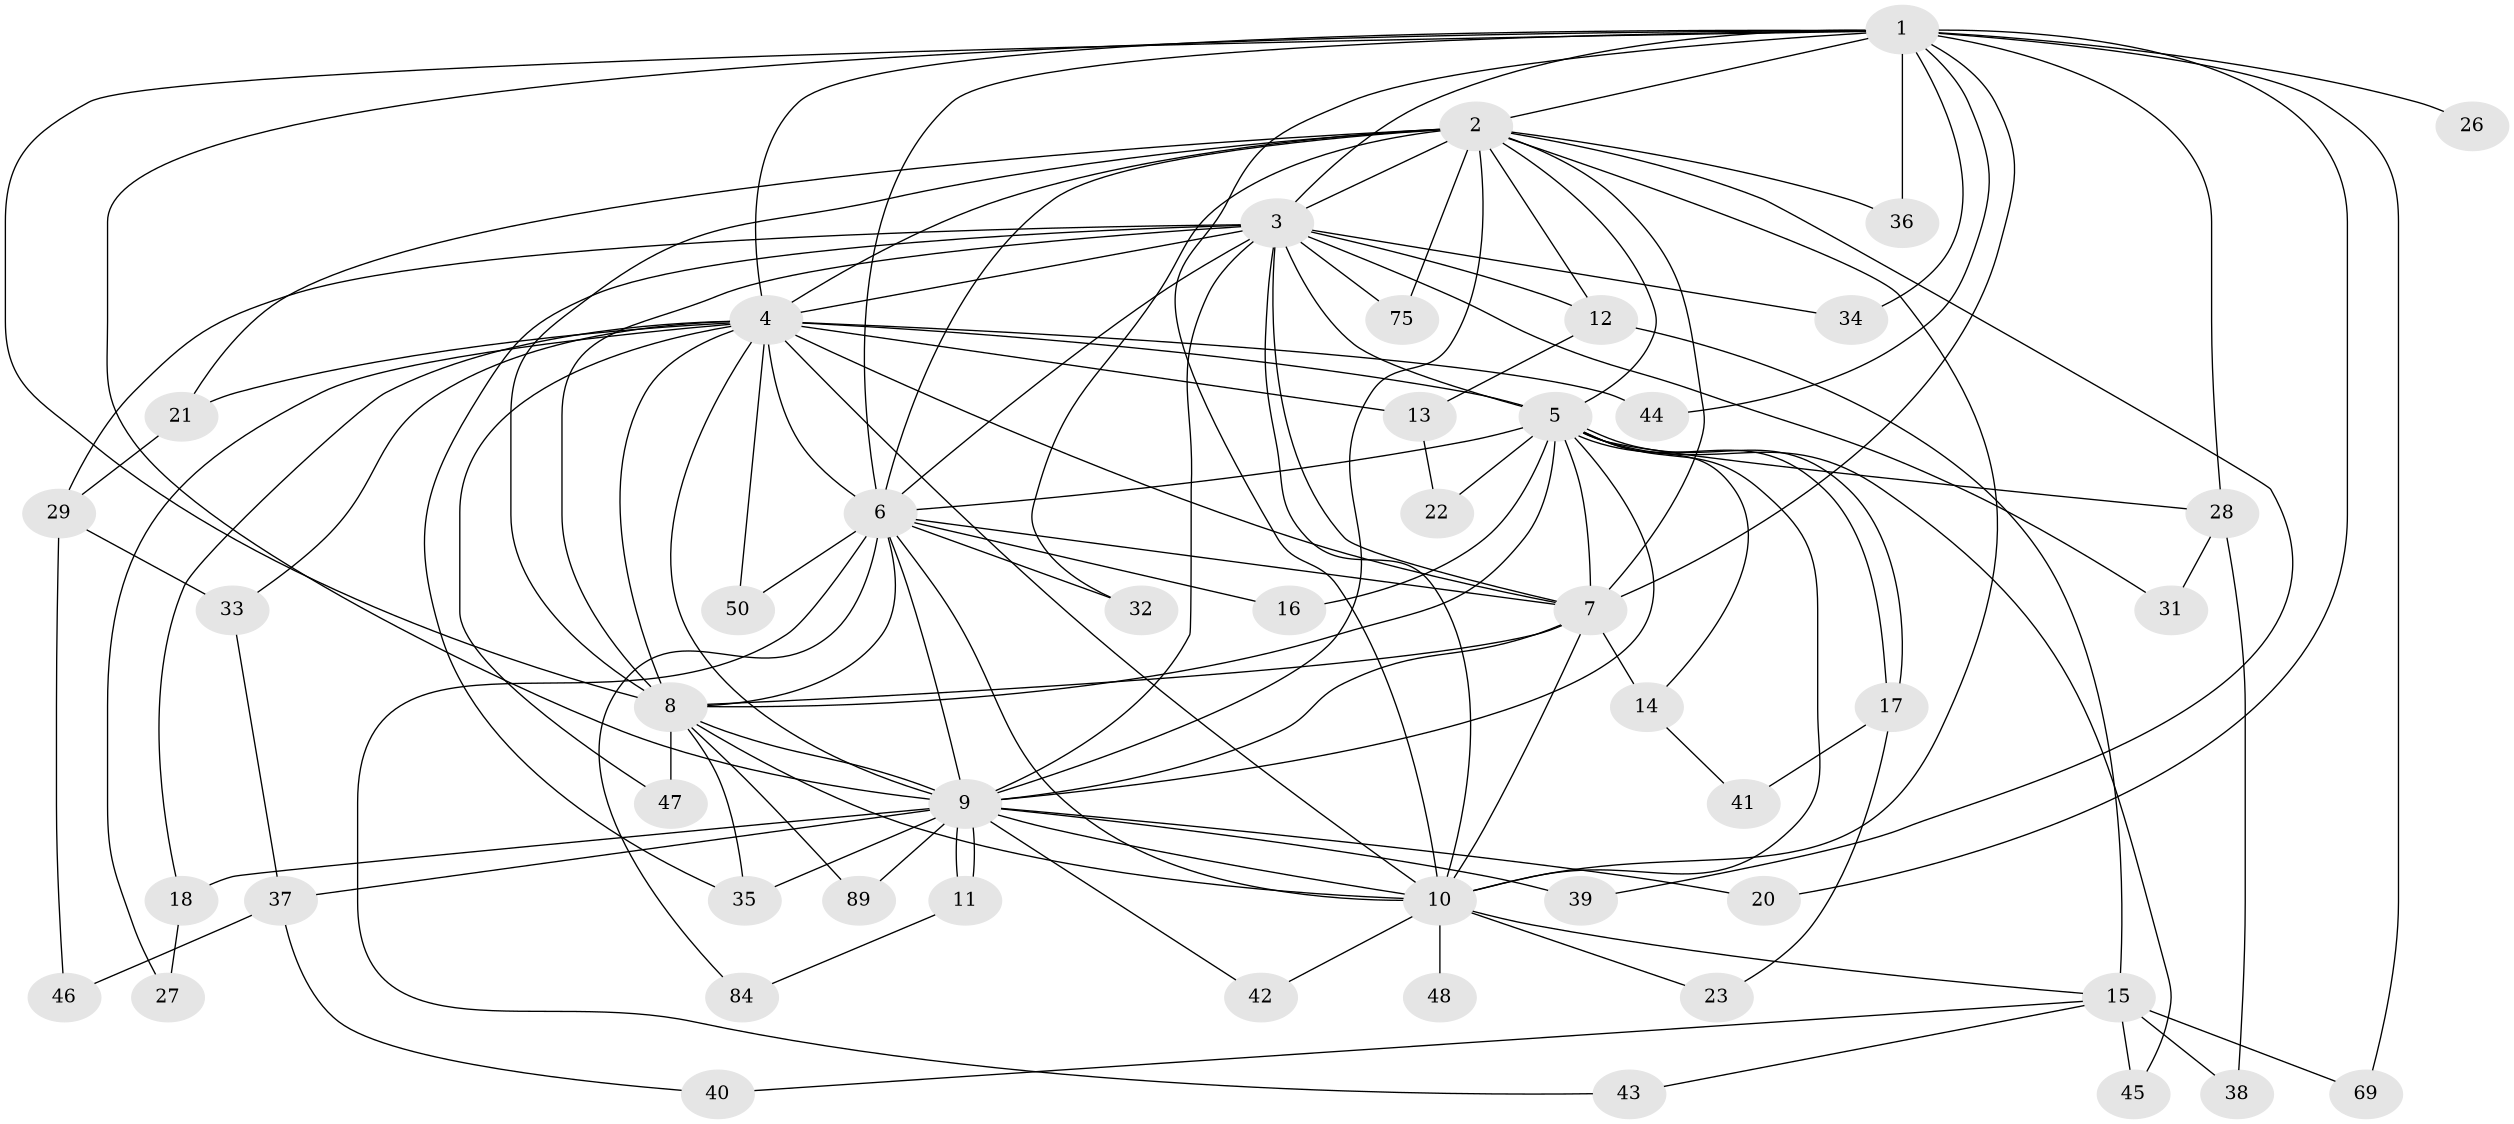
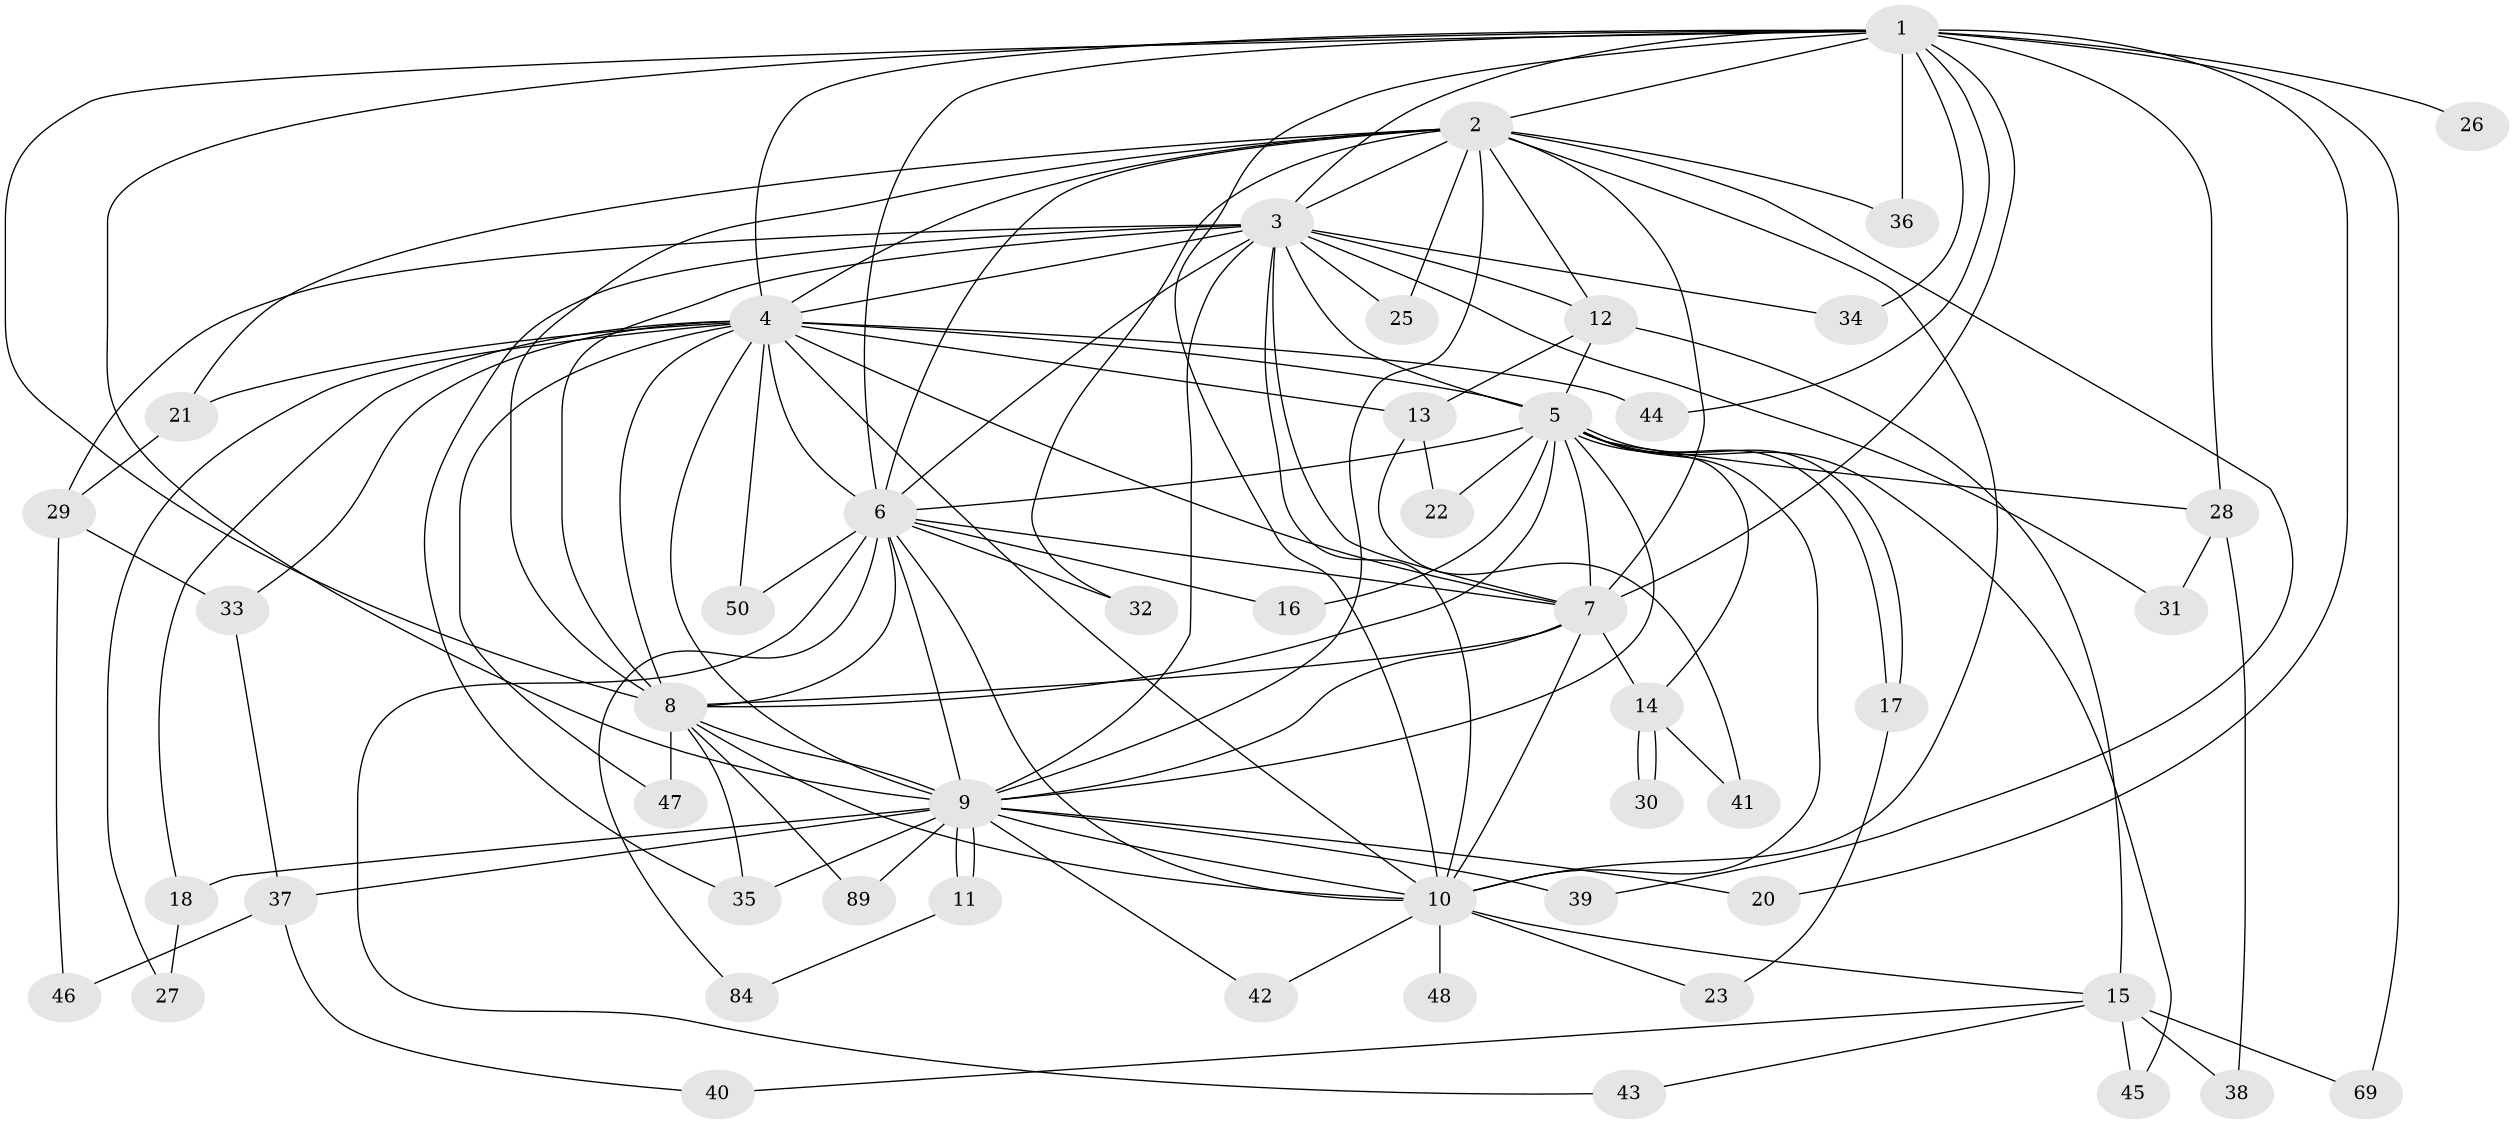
(1632, 262) -> (1578, 368)
(1402, 320) -> (1402, 320)
(1810, 760) -> (1568, 563)
none -> (1647, 804)
